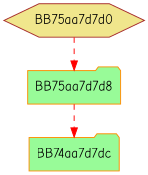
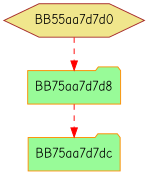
(74, 20) -> (74, 20)
(74, 154) -> (74, 154)
